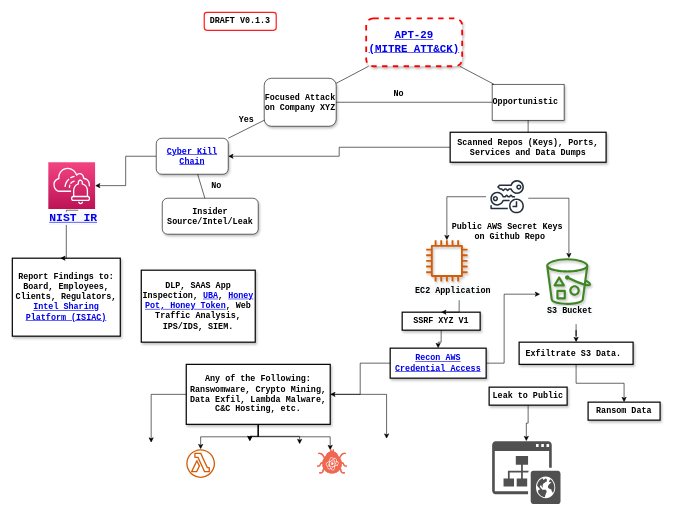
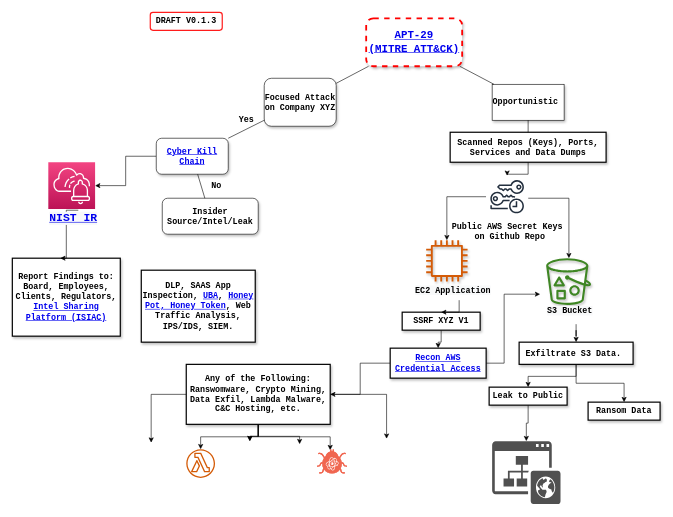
(240, 21) -> (186, 21)
(414, 102) -> none
(339, 147) -> (508, 174)
none -> (548, 377)
